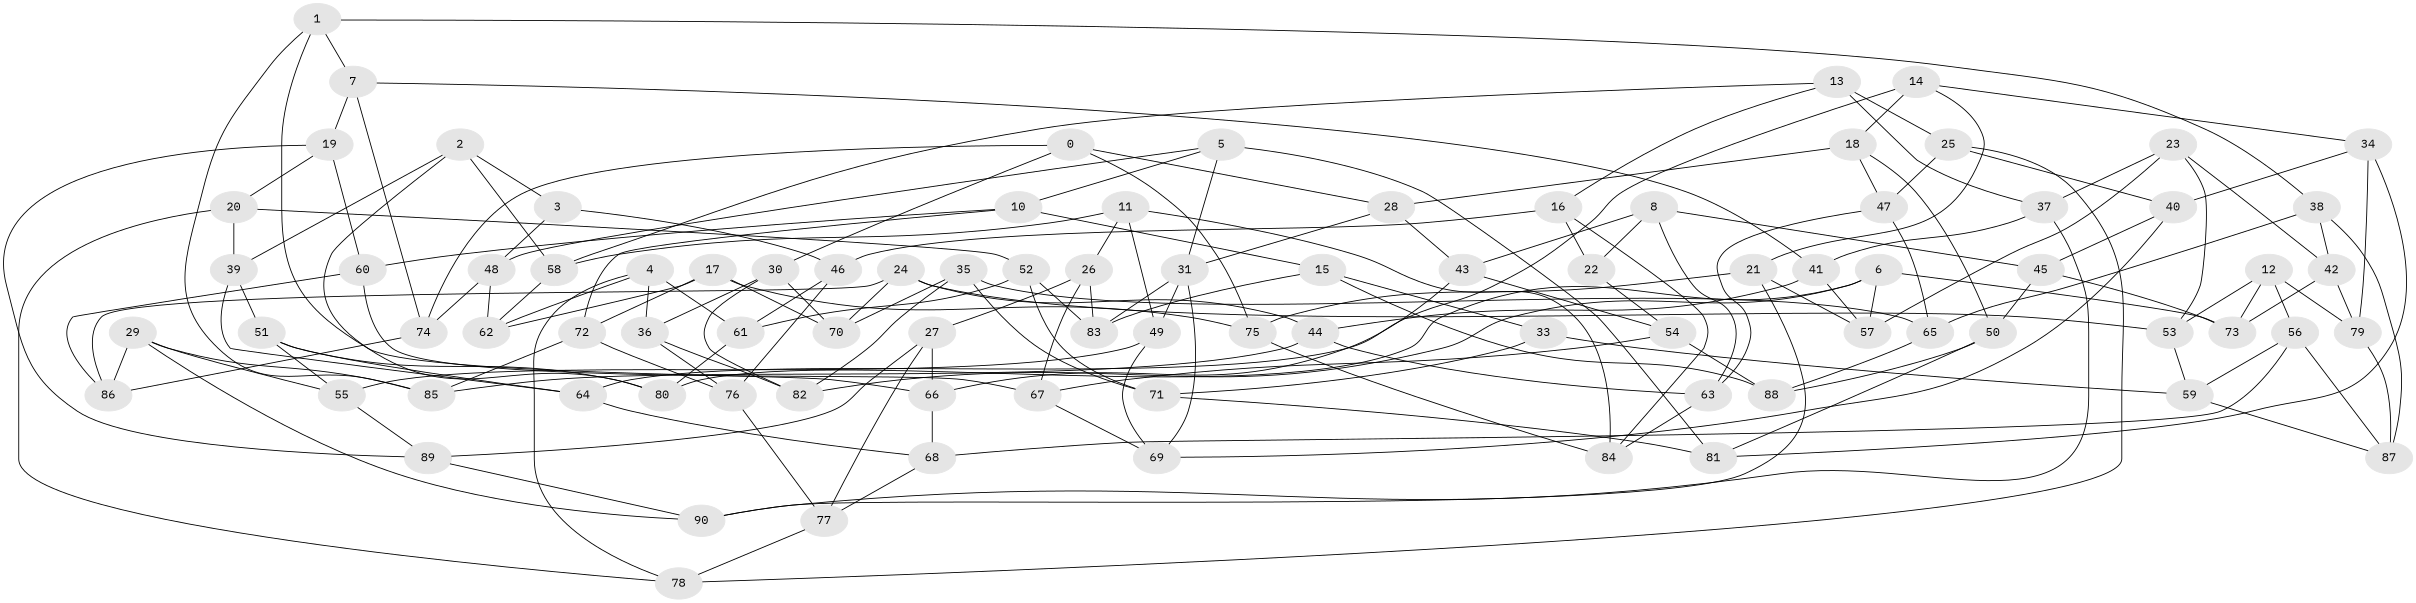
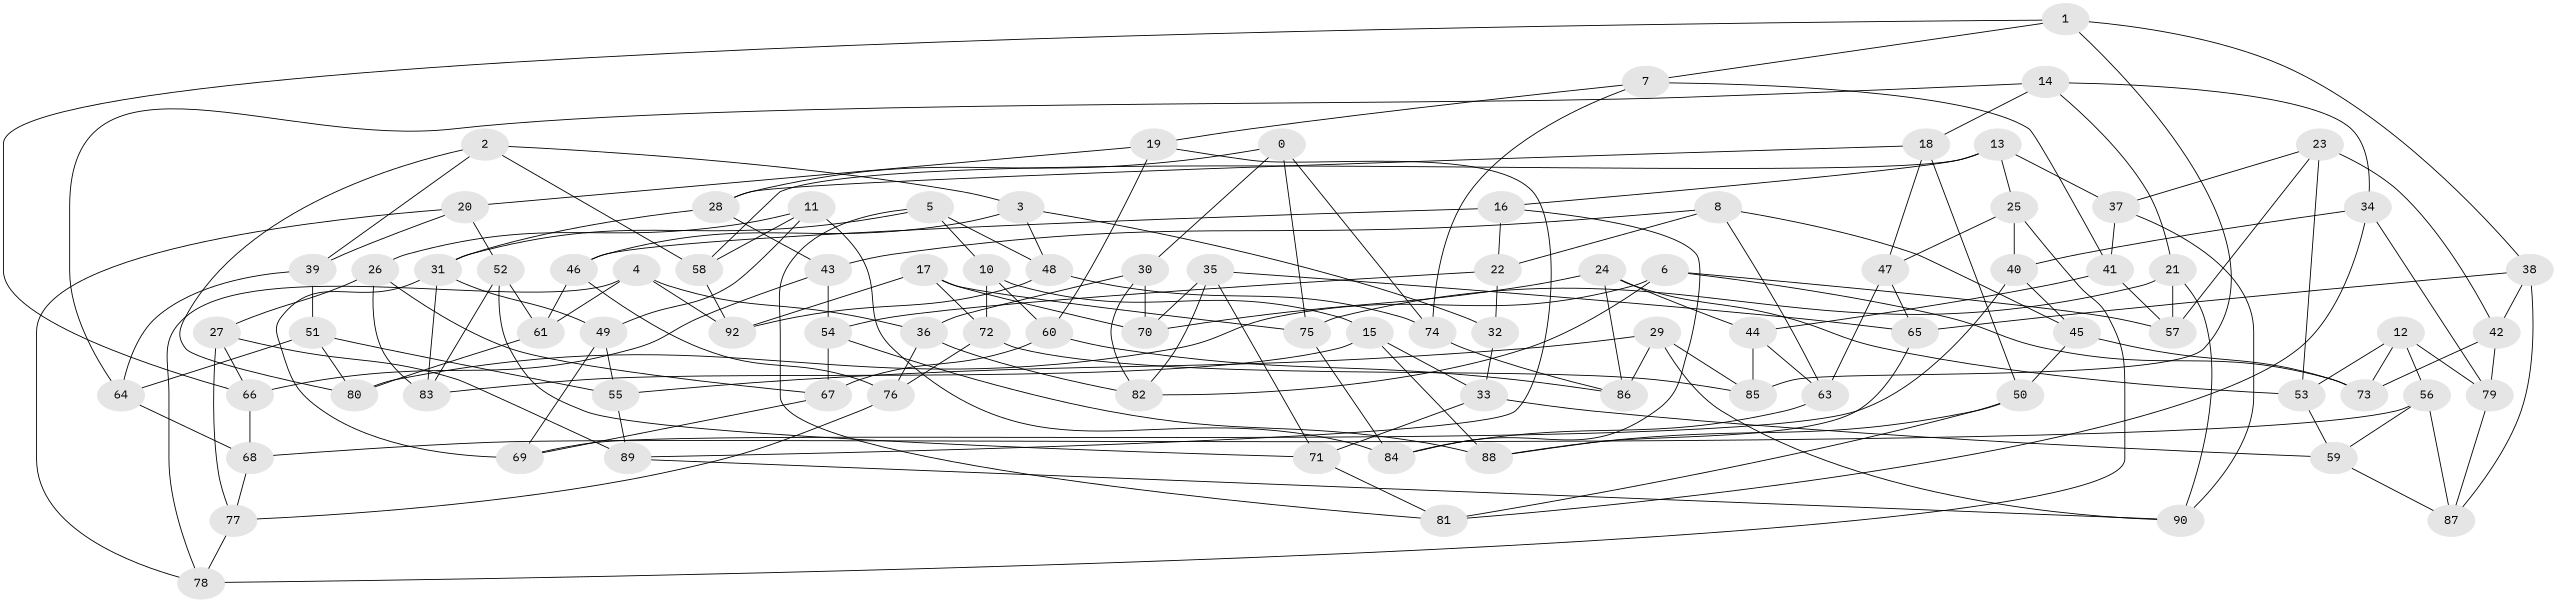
(486, 333) -> (732, 333)
none -> (1495, 333)
